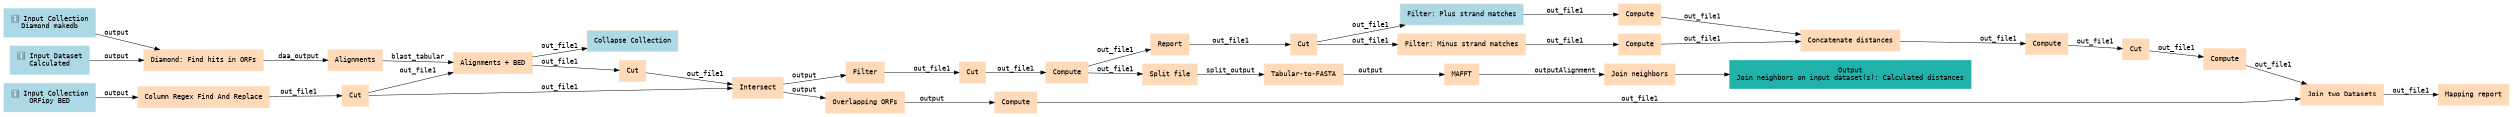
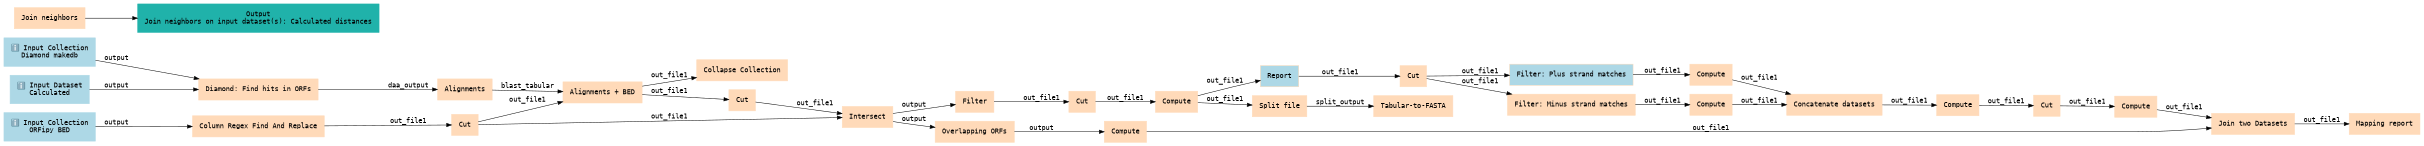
(633, 41) -> (742, 70)
(1850, 41) -> (1834, 105)
(1170, 44) -> (1280, 76)
(1462, 74) -> none
